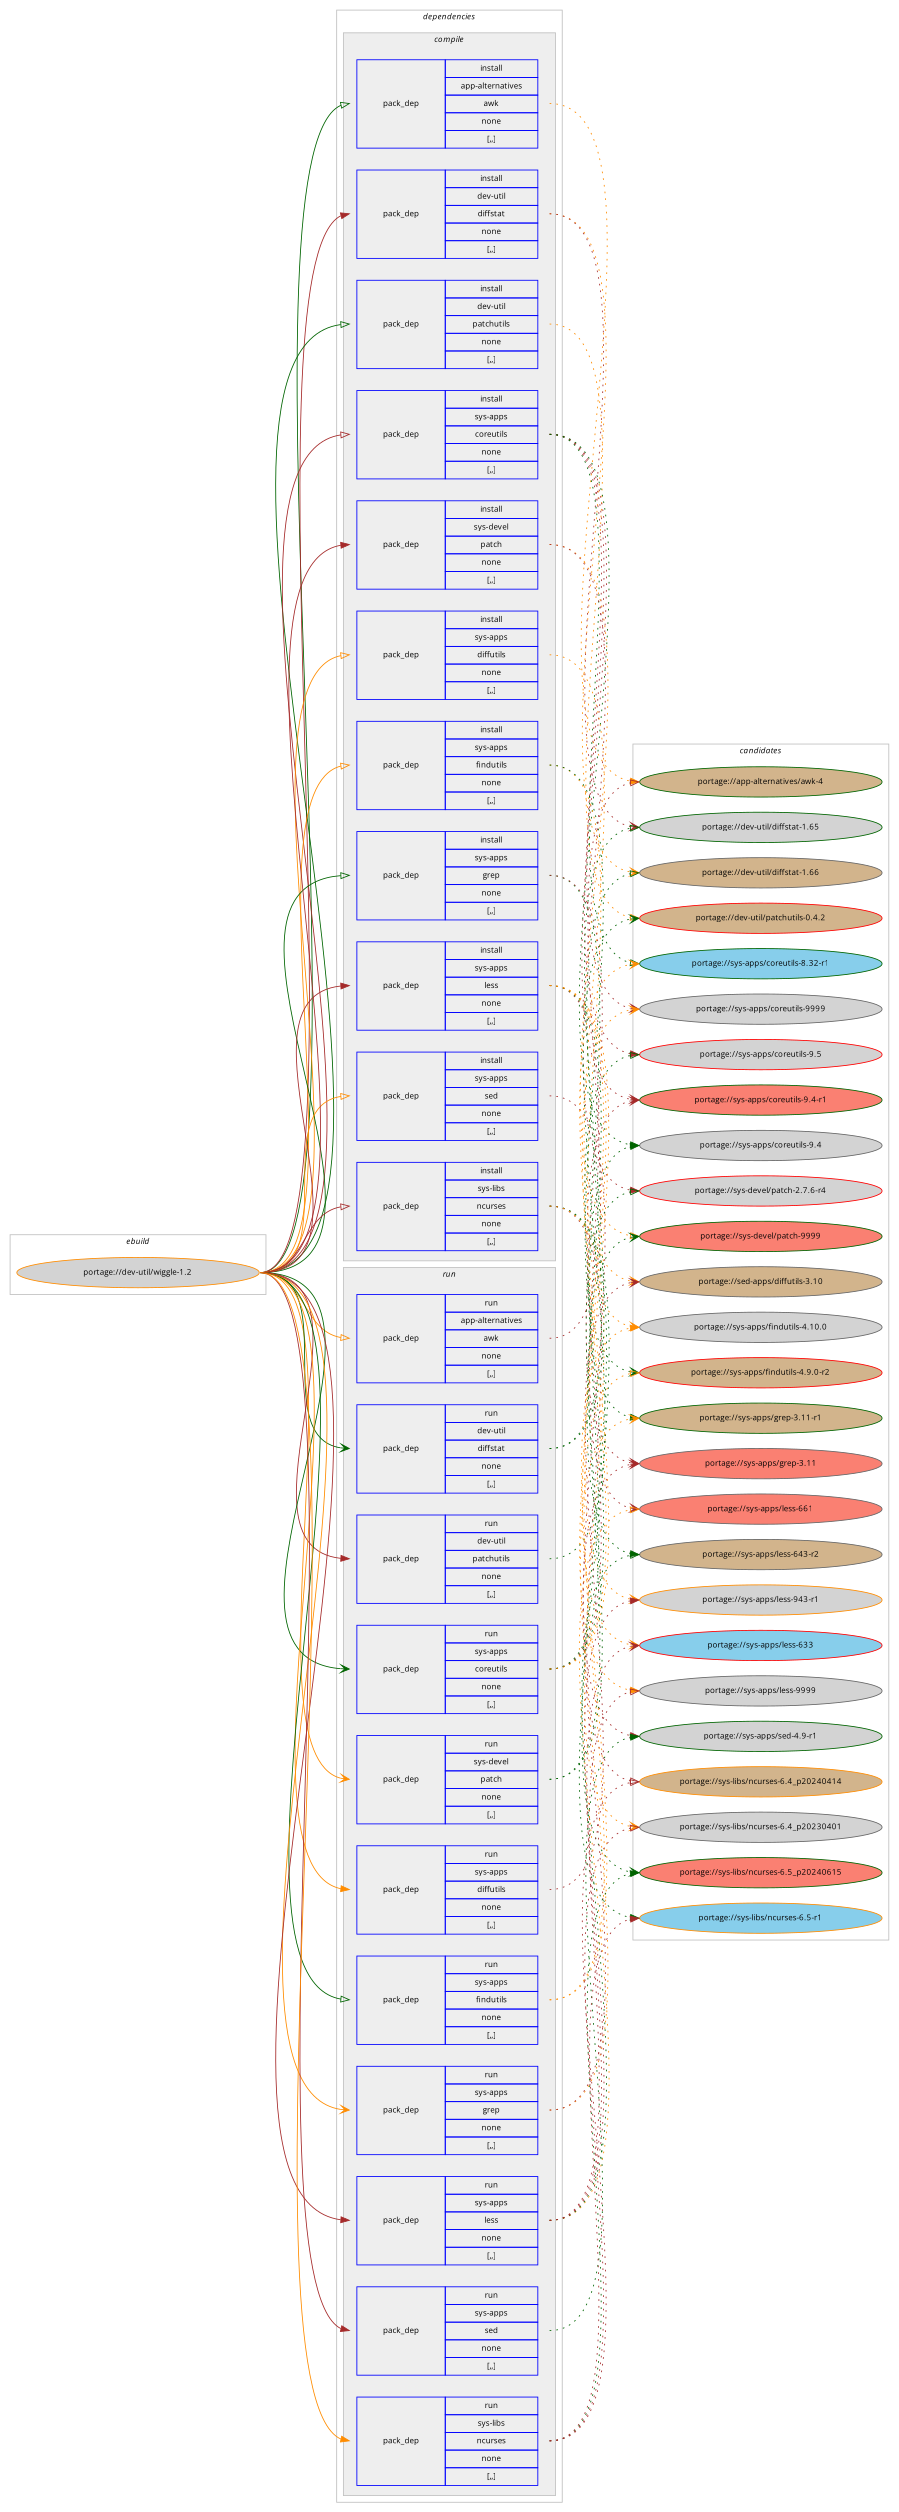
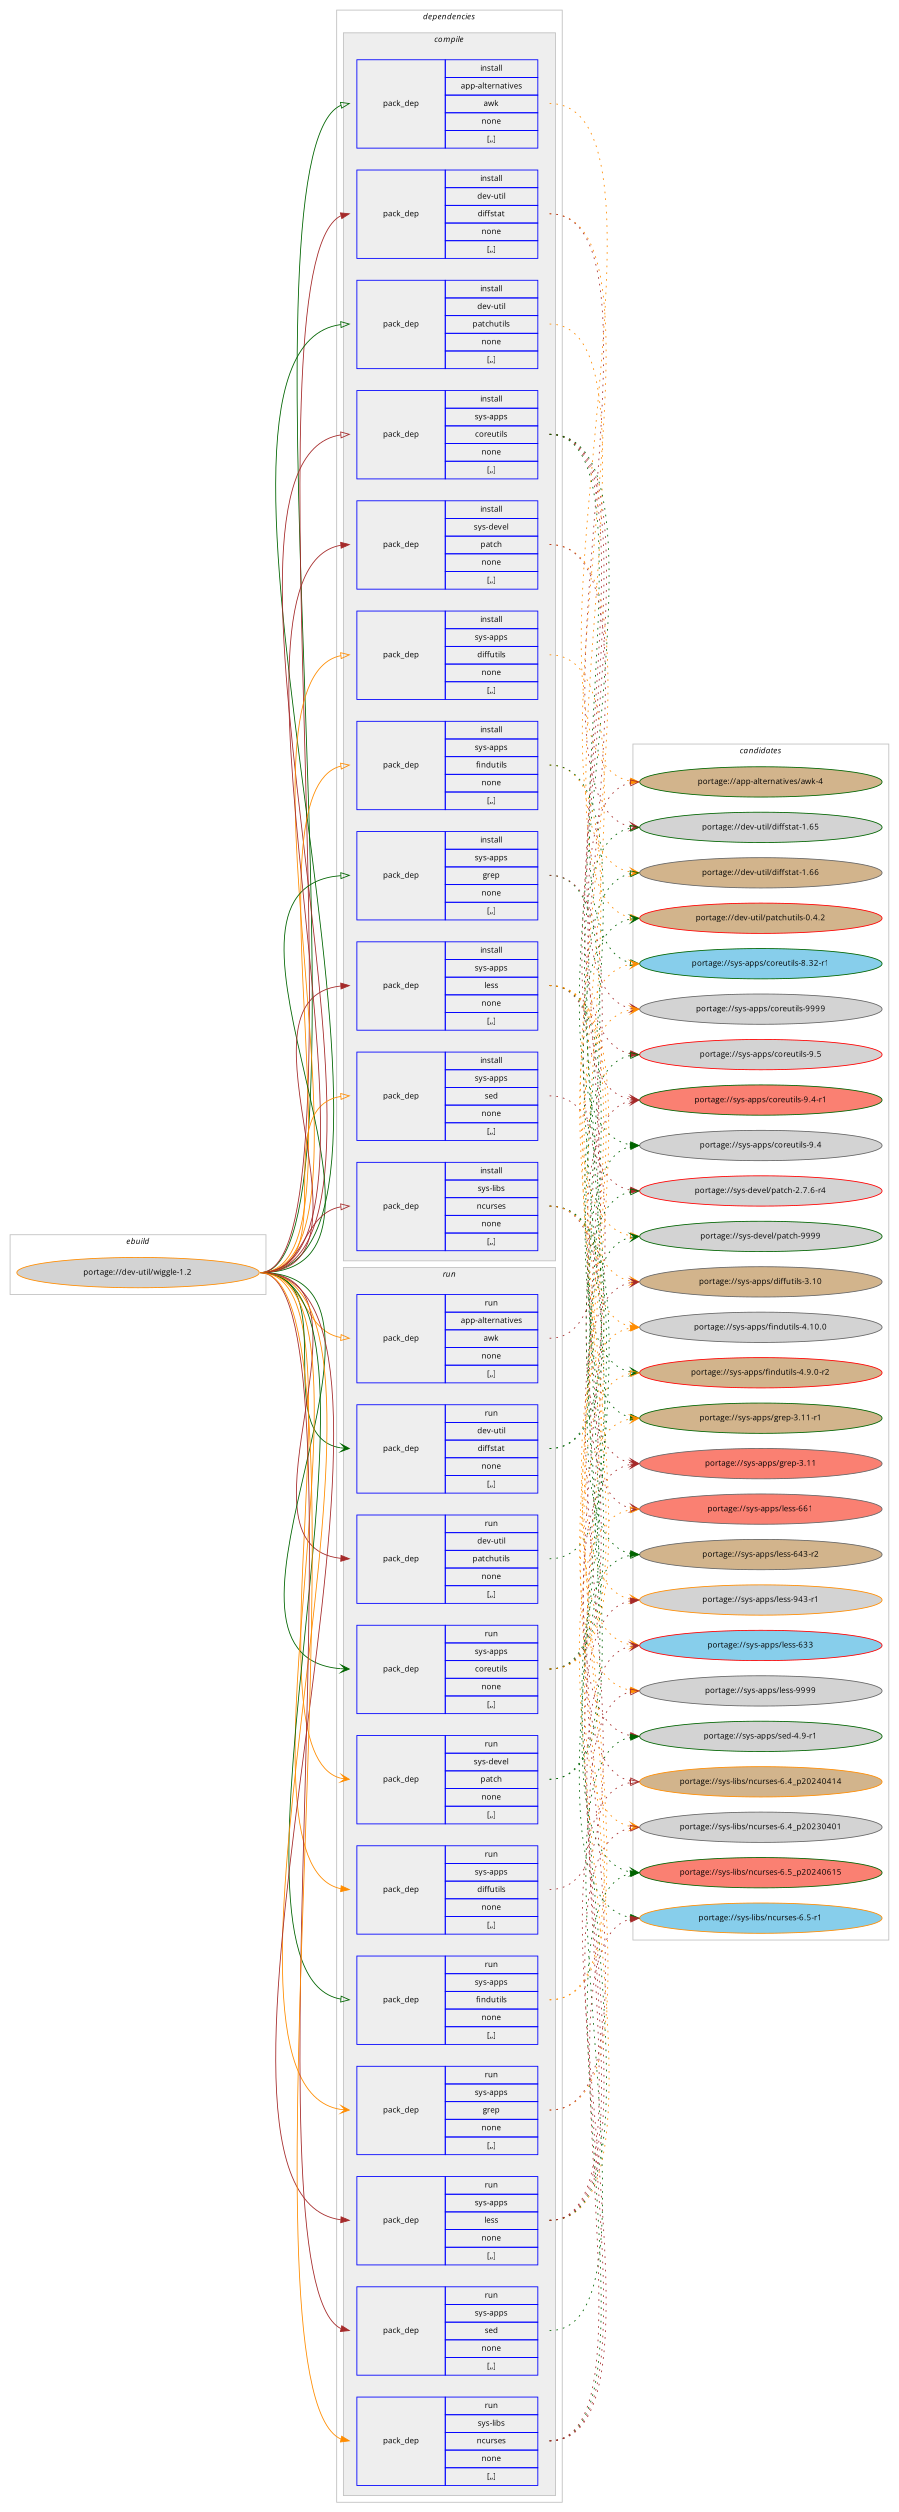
(761, 1236) -> (761, 1236)
(761, 1282) -> (761, 1282)
